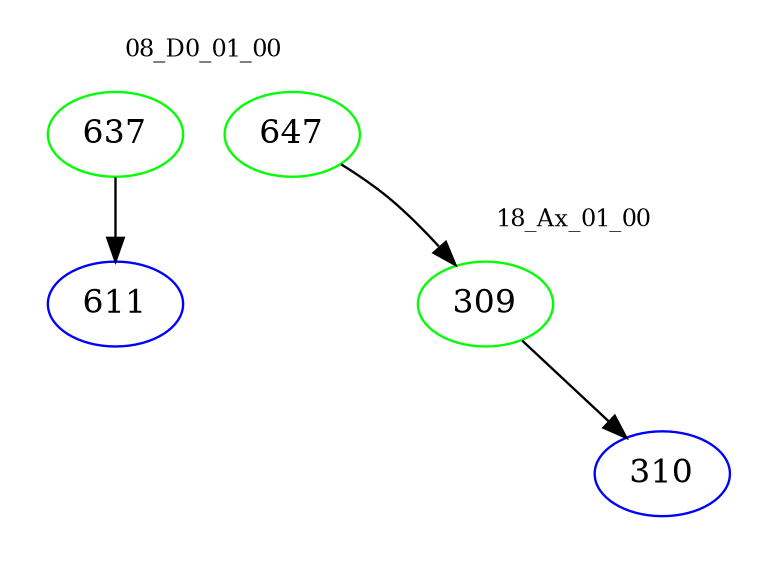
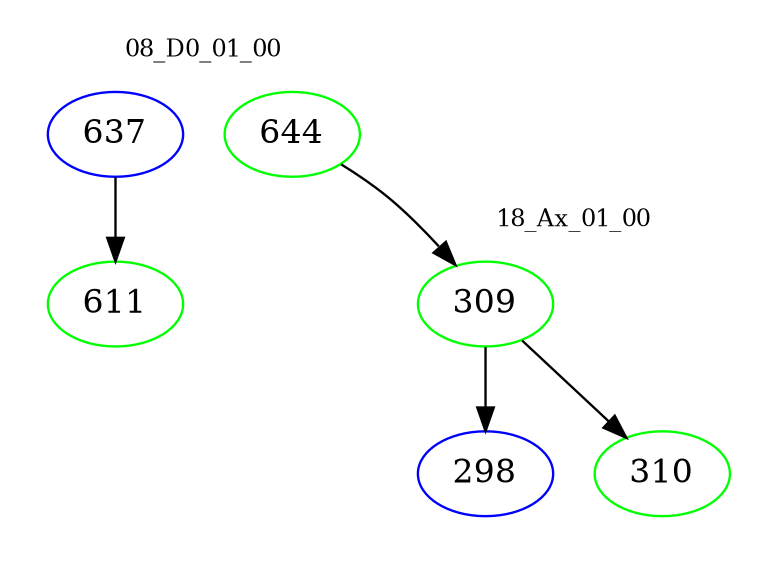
(115, 134) -> (115, 134)
(292, 134) -> (292, 134)
(115, 304) -> (115, 304)
none -> (486, 474)
(662, 474) -> (662, 474)
